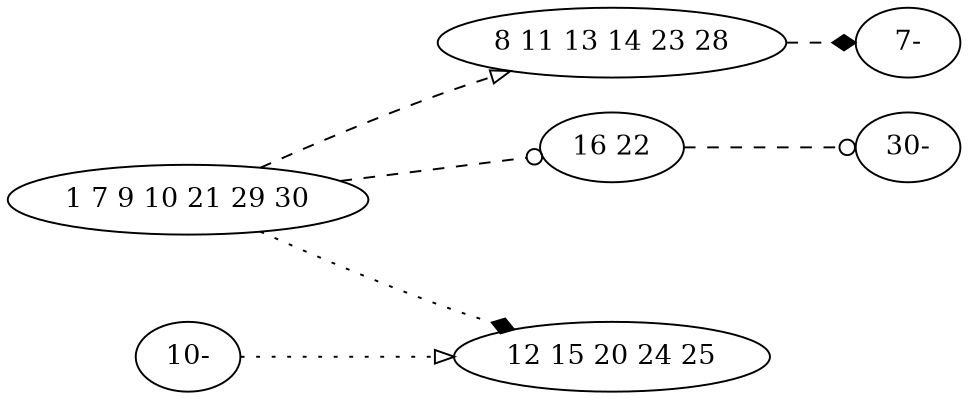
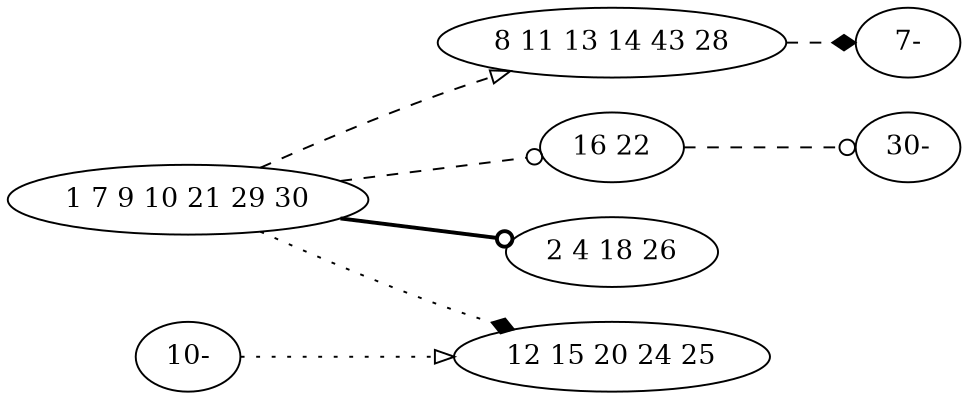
(612, 43) -> (612, 43)
none -> (612, 252)
